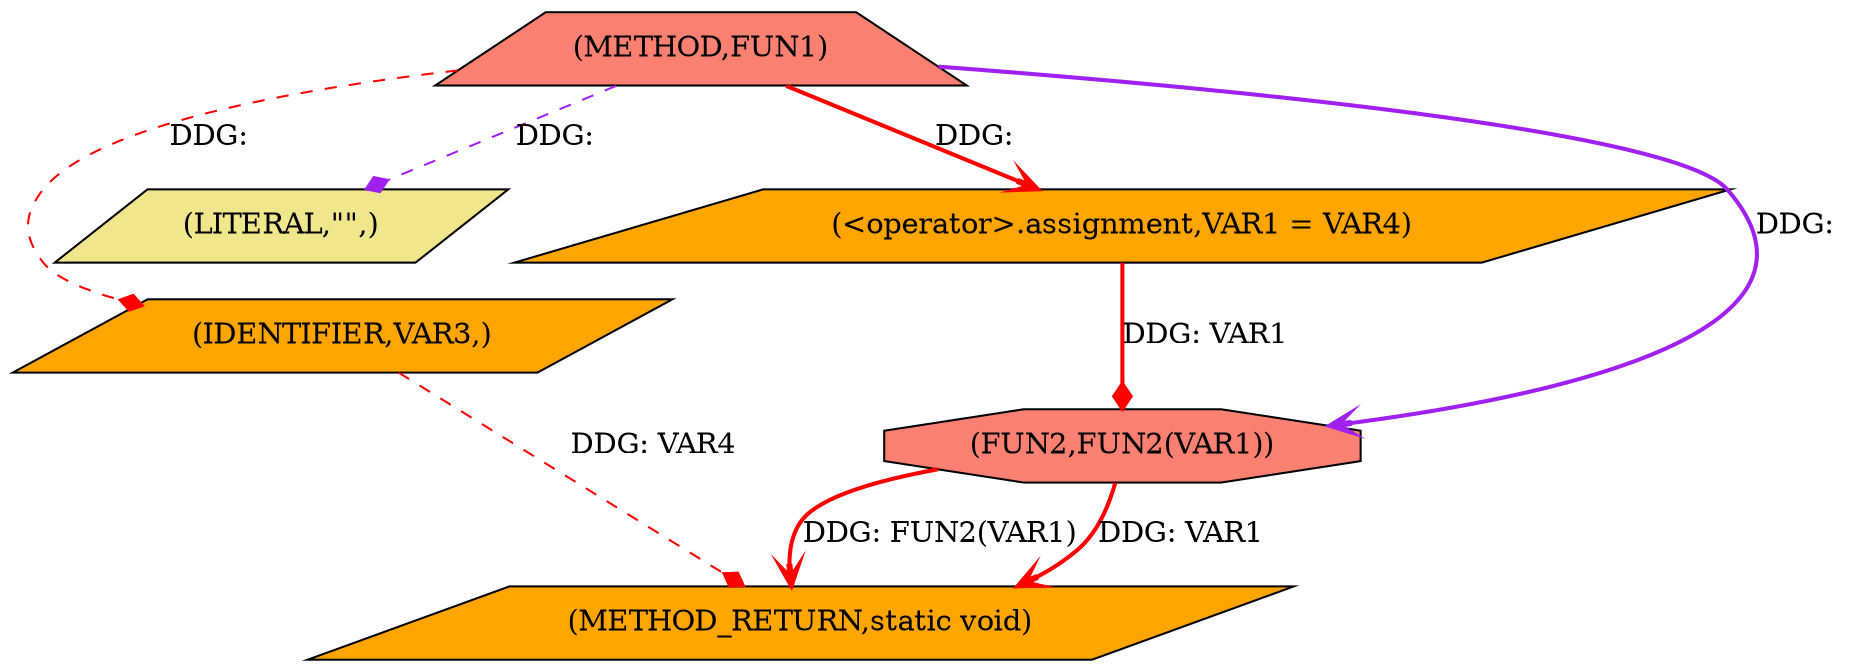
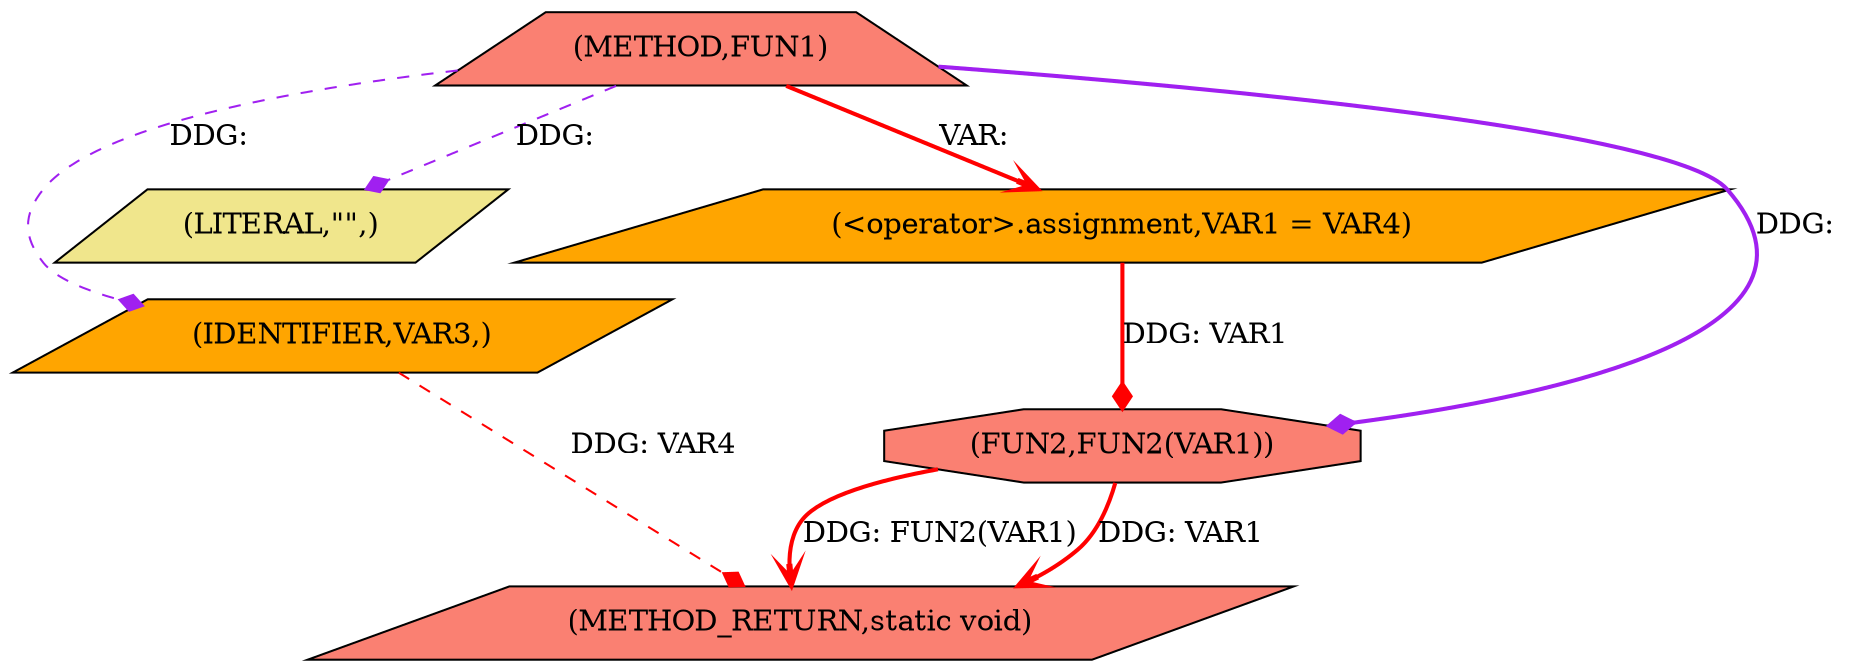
(161, 126) -> (161, 126)
(979, 137) -> (979, 137)
(1602, 145) -> (1602, 145)
(801, 623) -> (801, 623)
